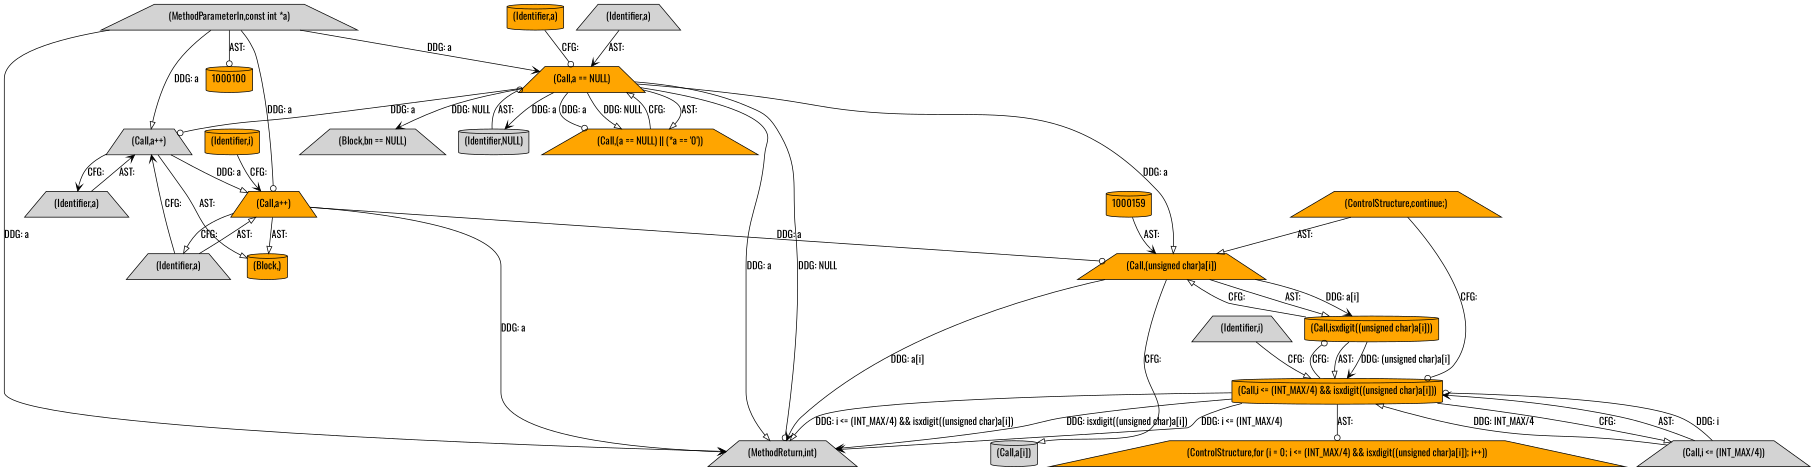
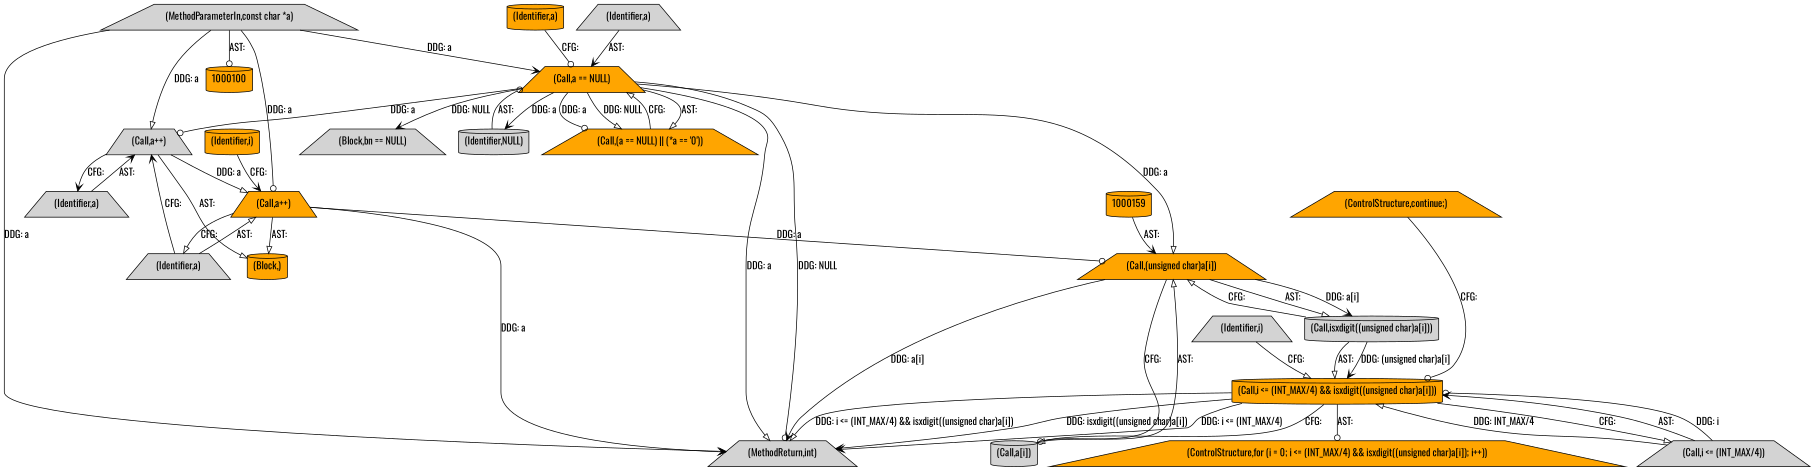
(229, 17) -> (229, 17)
(1287, 234) -> (1168, 422)
(1372, 329) -> (1372, 329)
(1310, 361) -> (1187, 436)
